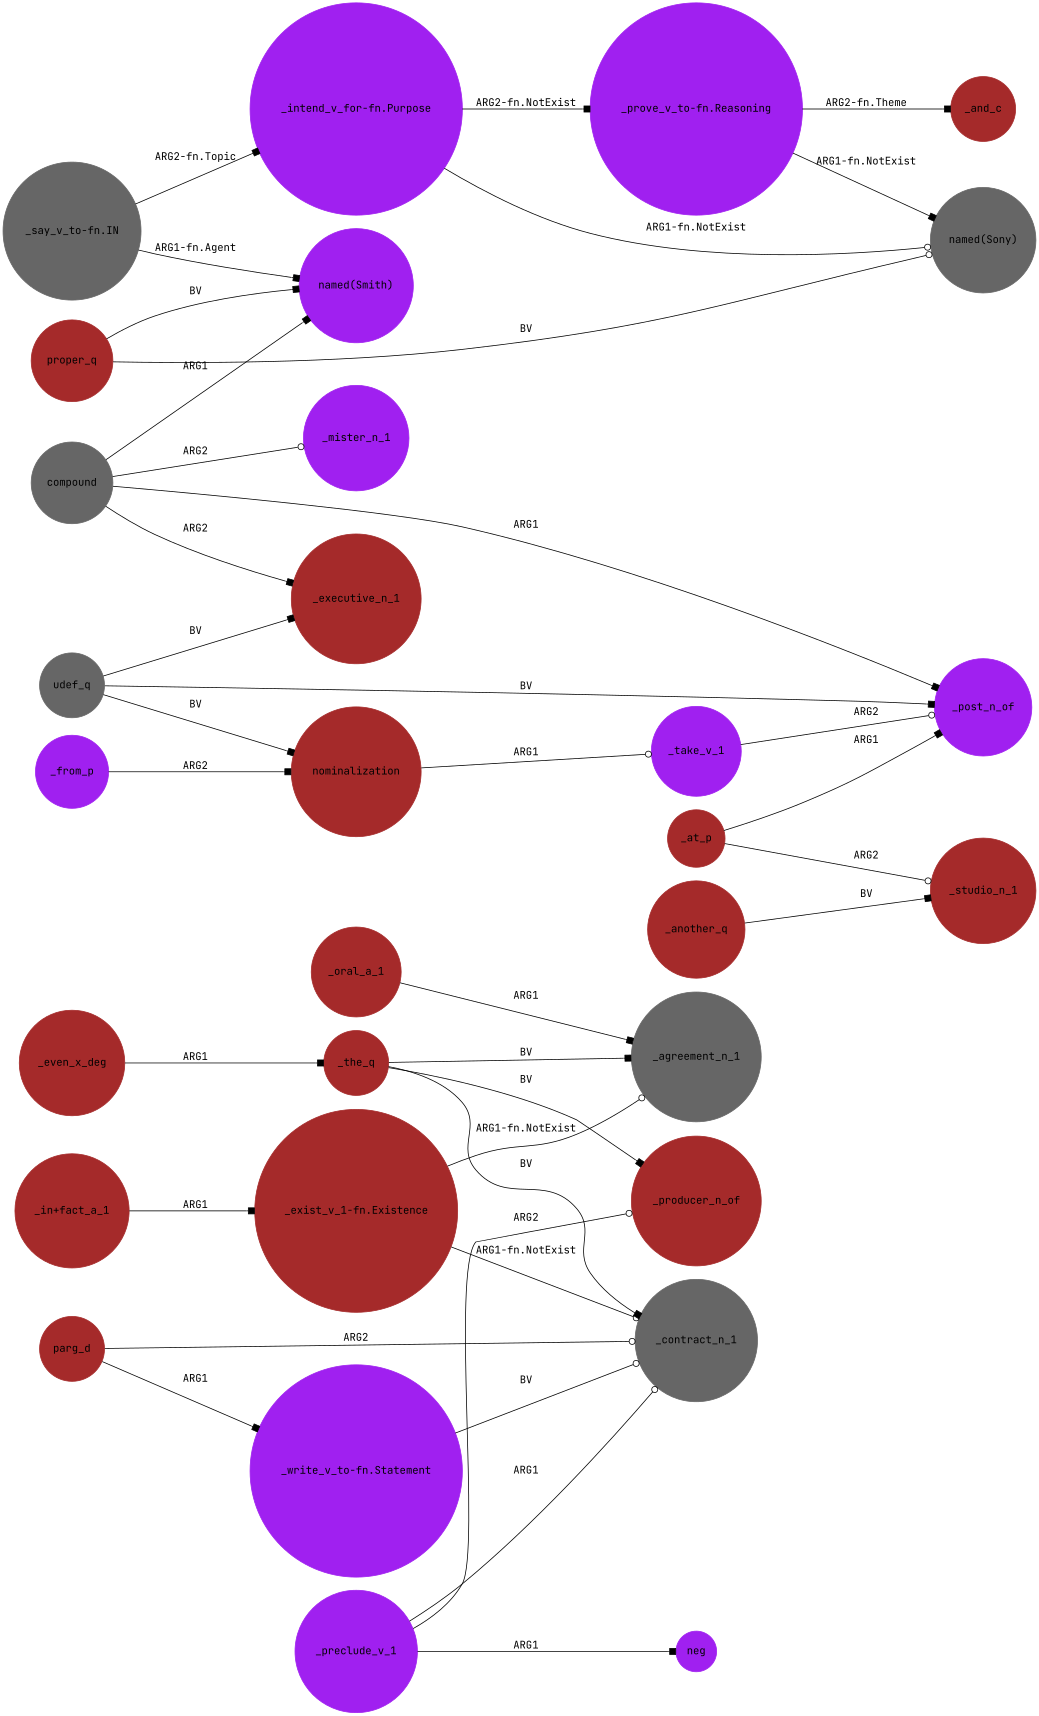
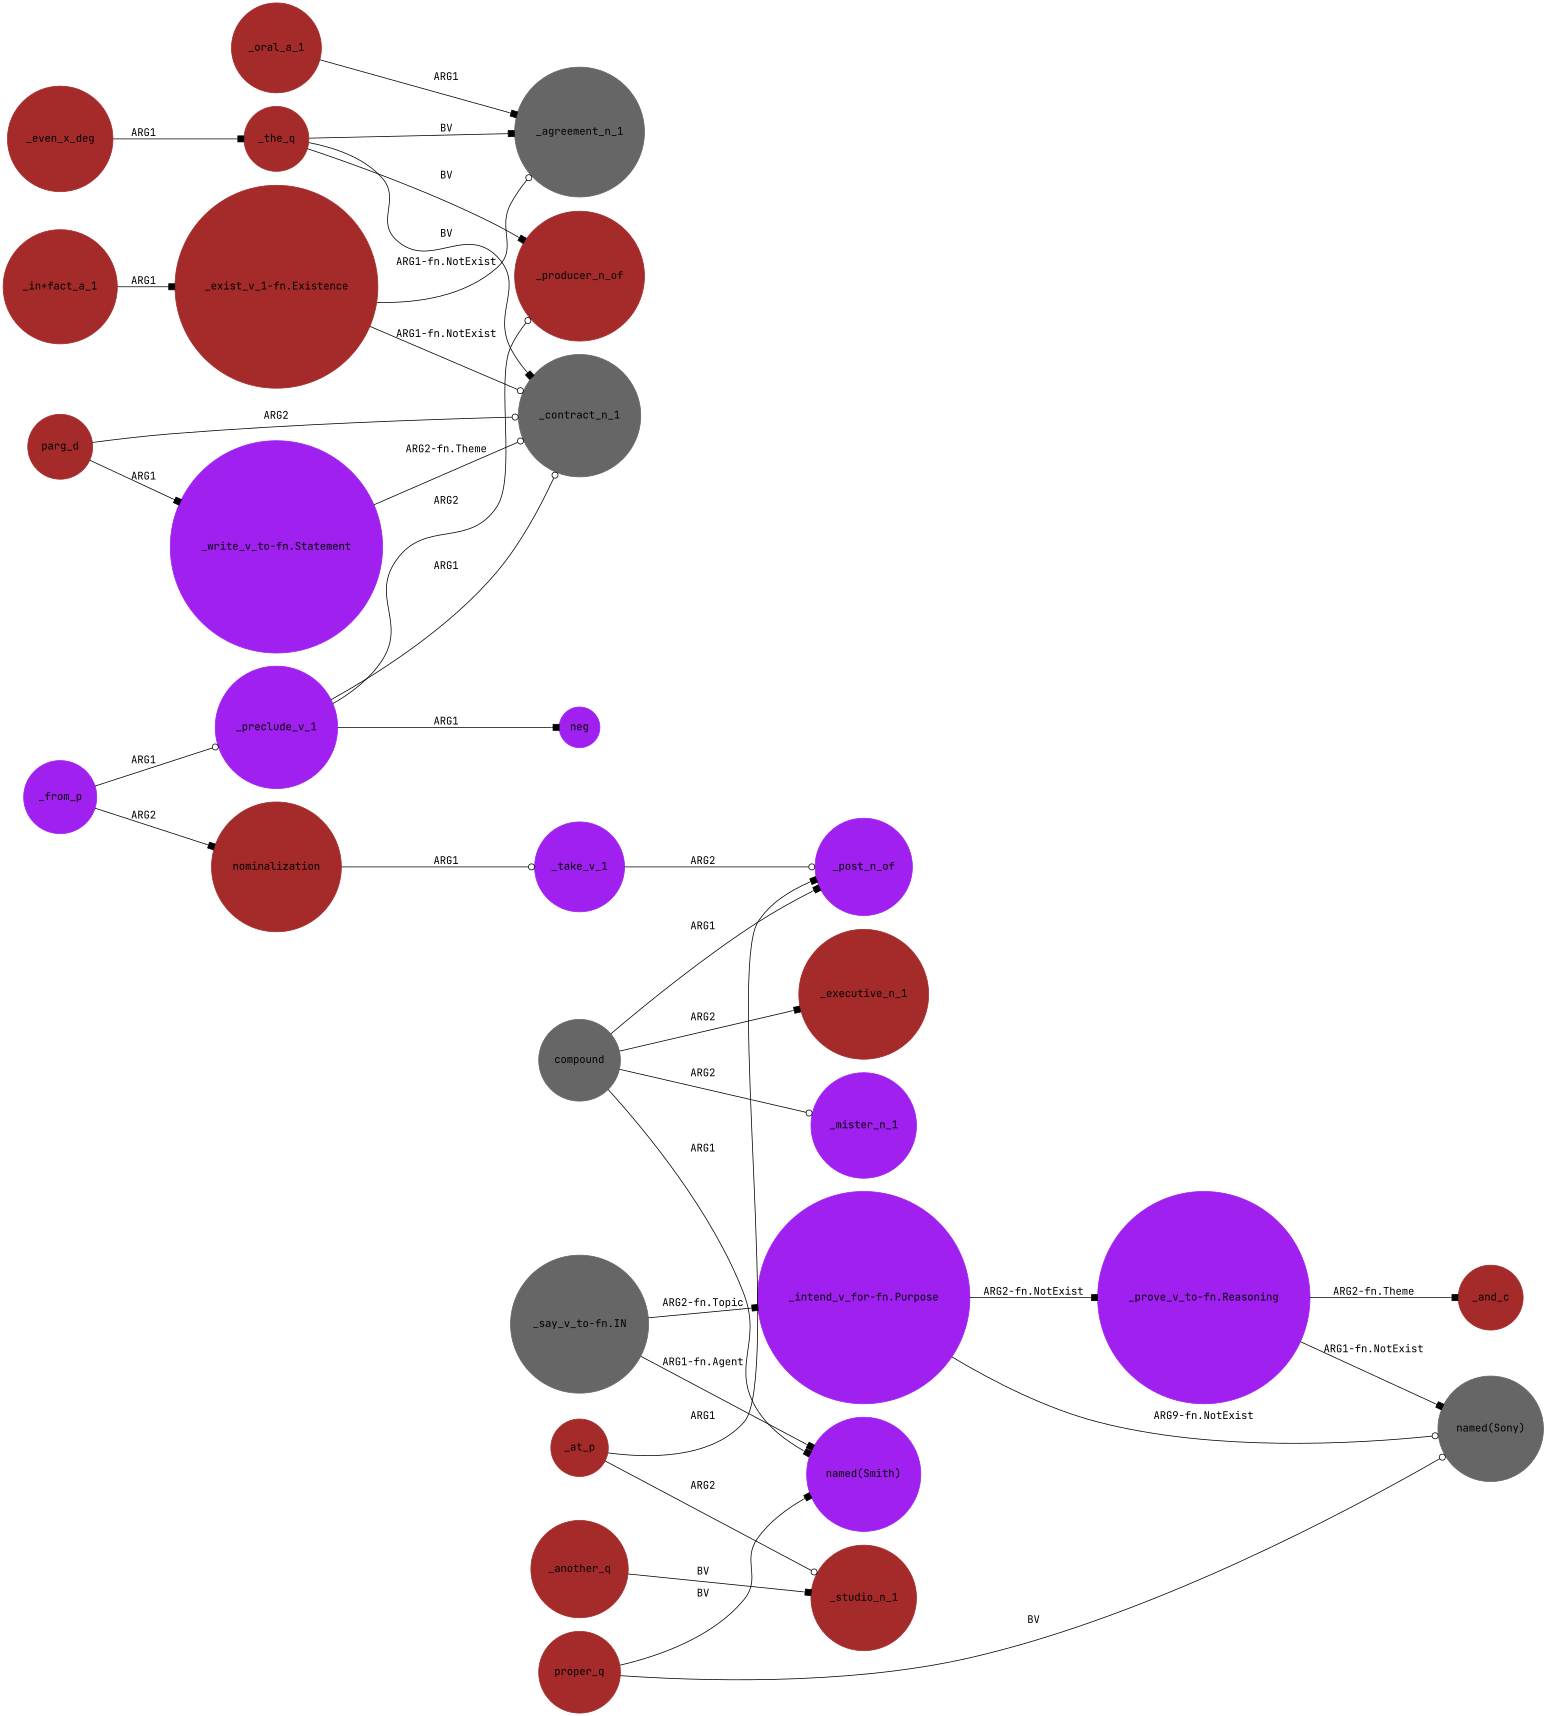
(696, 228) -> (1204, 1416)
(72, 685) -> none
none -> (154, 767)
(526, 1380) -> (446, 449)
